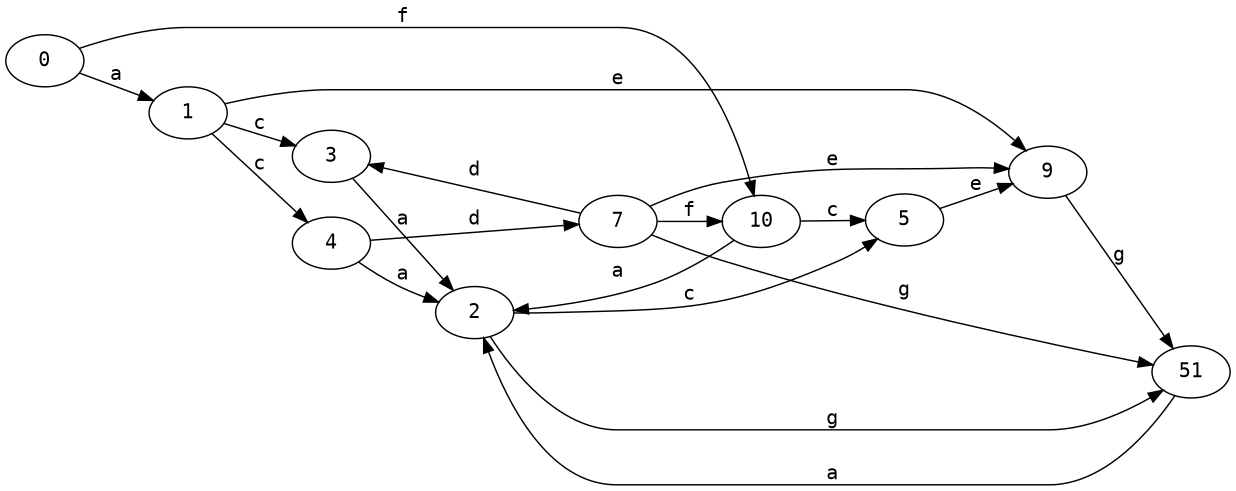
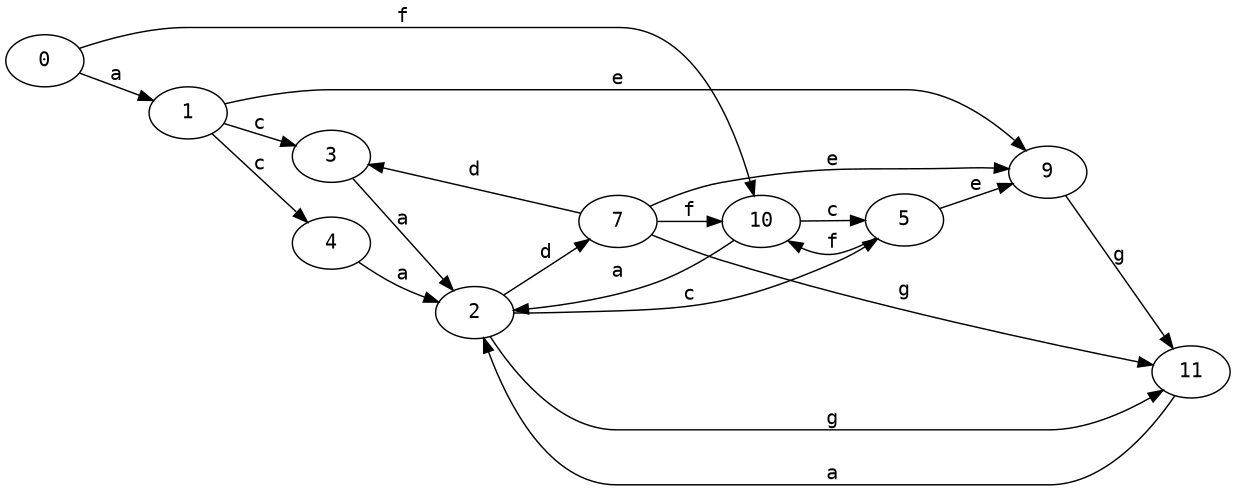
(467, 233) -> (541, 271)
none -> (830, 255)
(1191, 372) -> (1191, 372)
